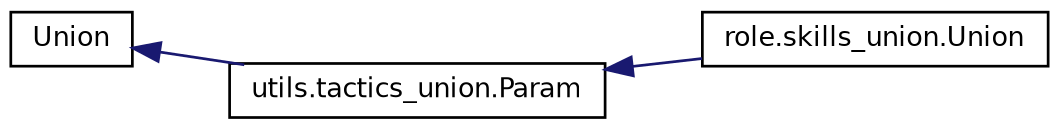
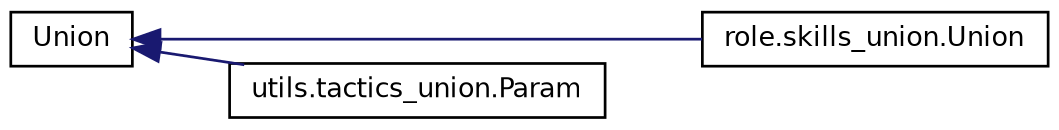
(667, 62) -> (431, 39)
